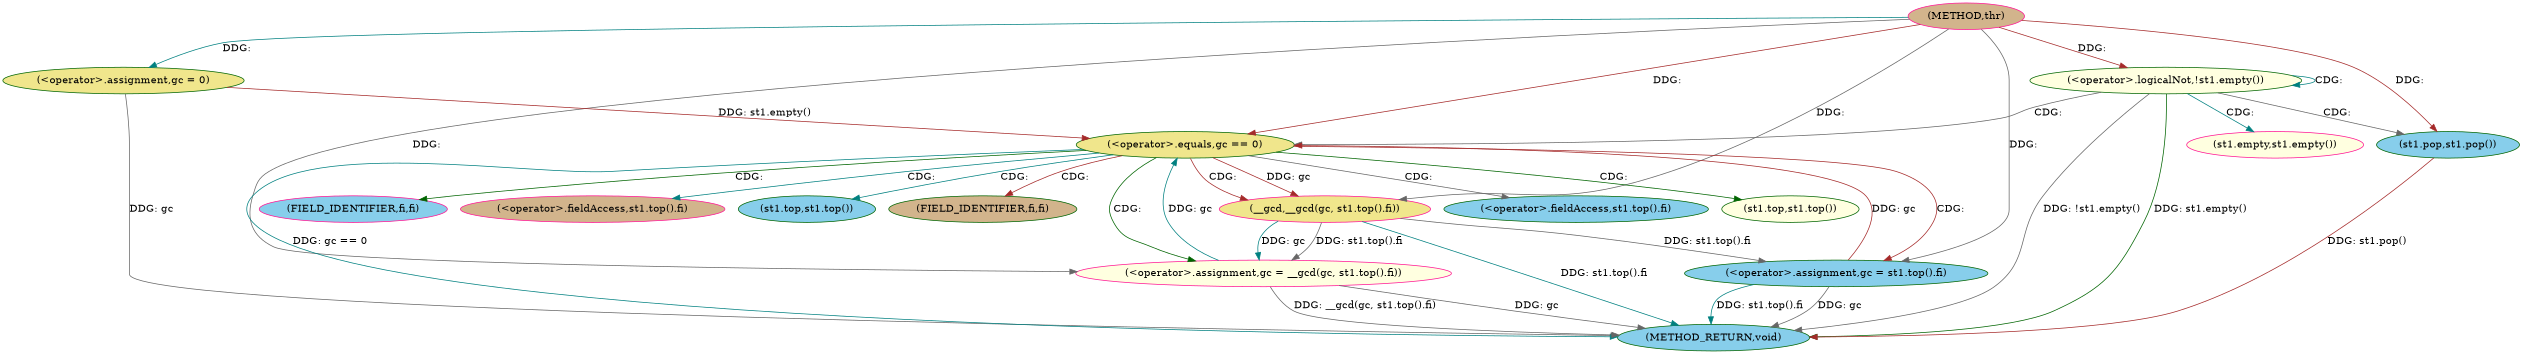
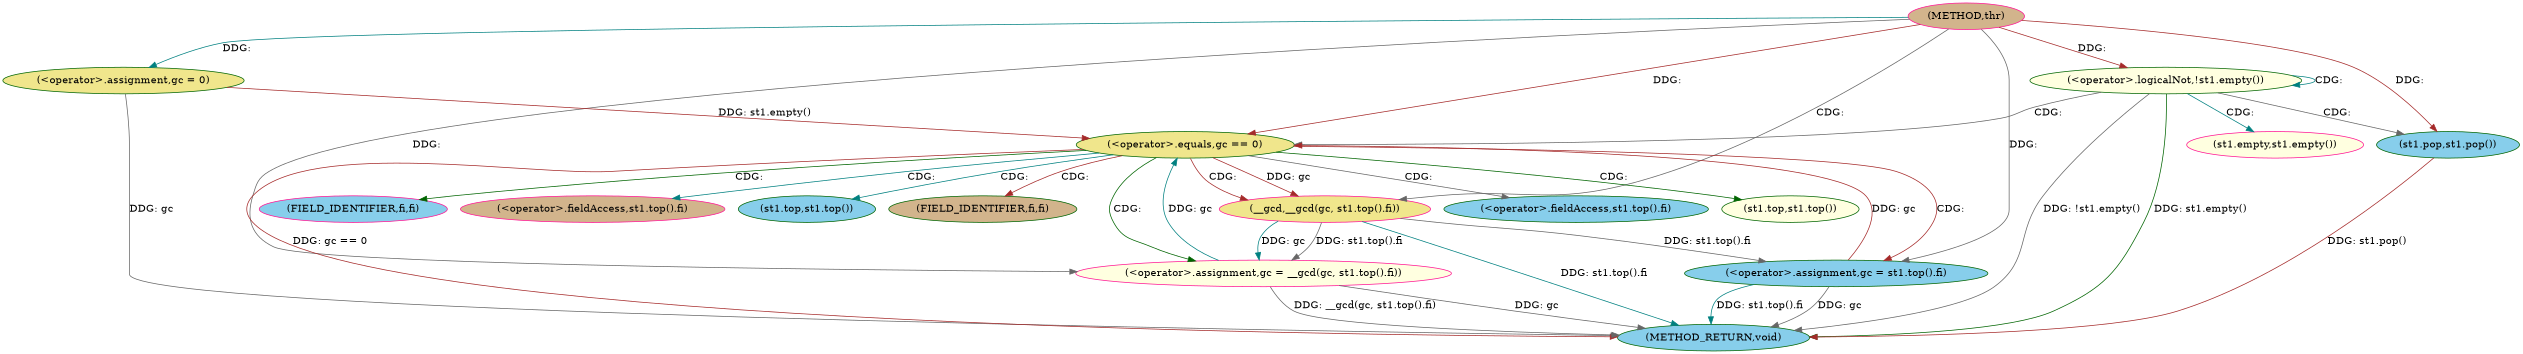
(1832, 113) -> (1832, 113)
(494, 286) -> (494, 286)
